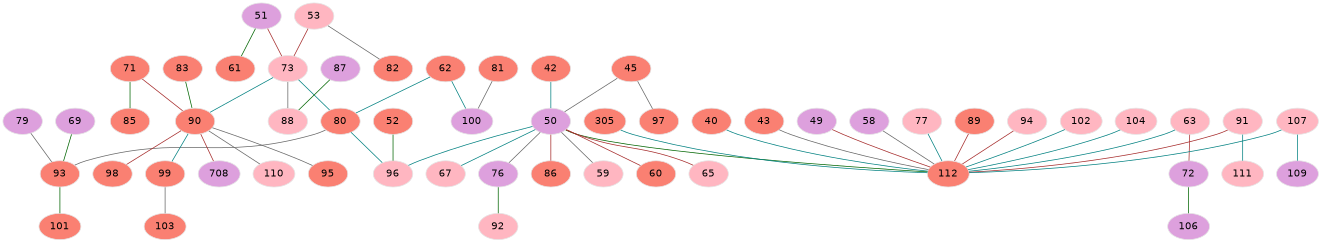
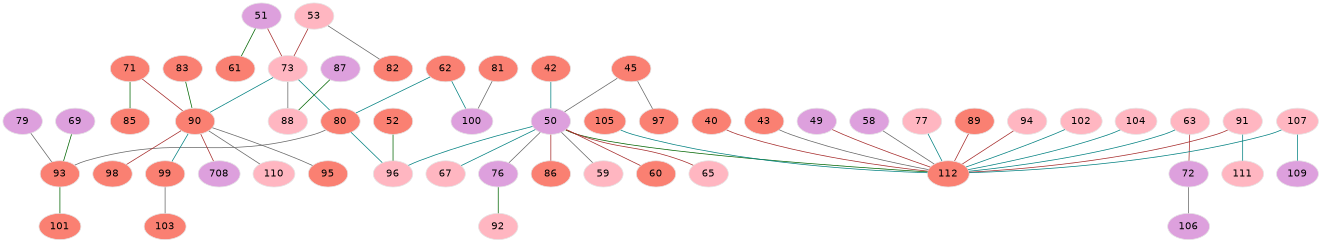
(605, 121) -> (605, 121)
(826, 156) -> (826, 156)
(1189, 200) -> (1189, 200)
